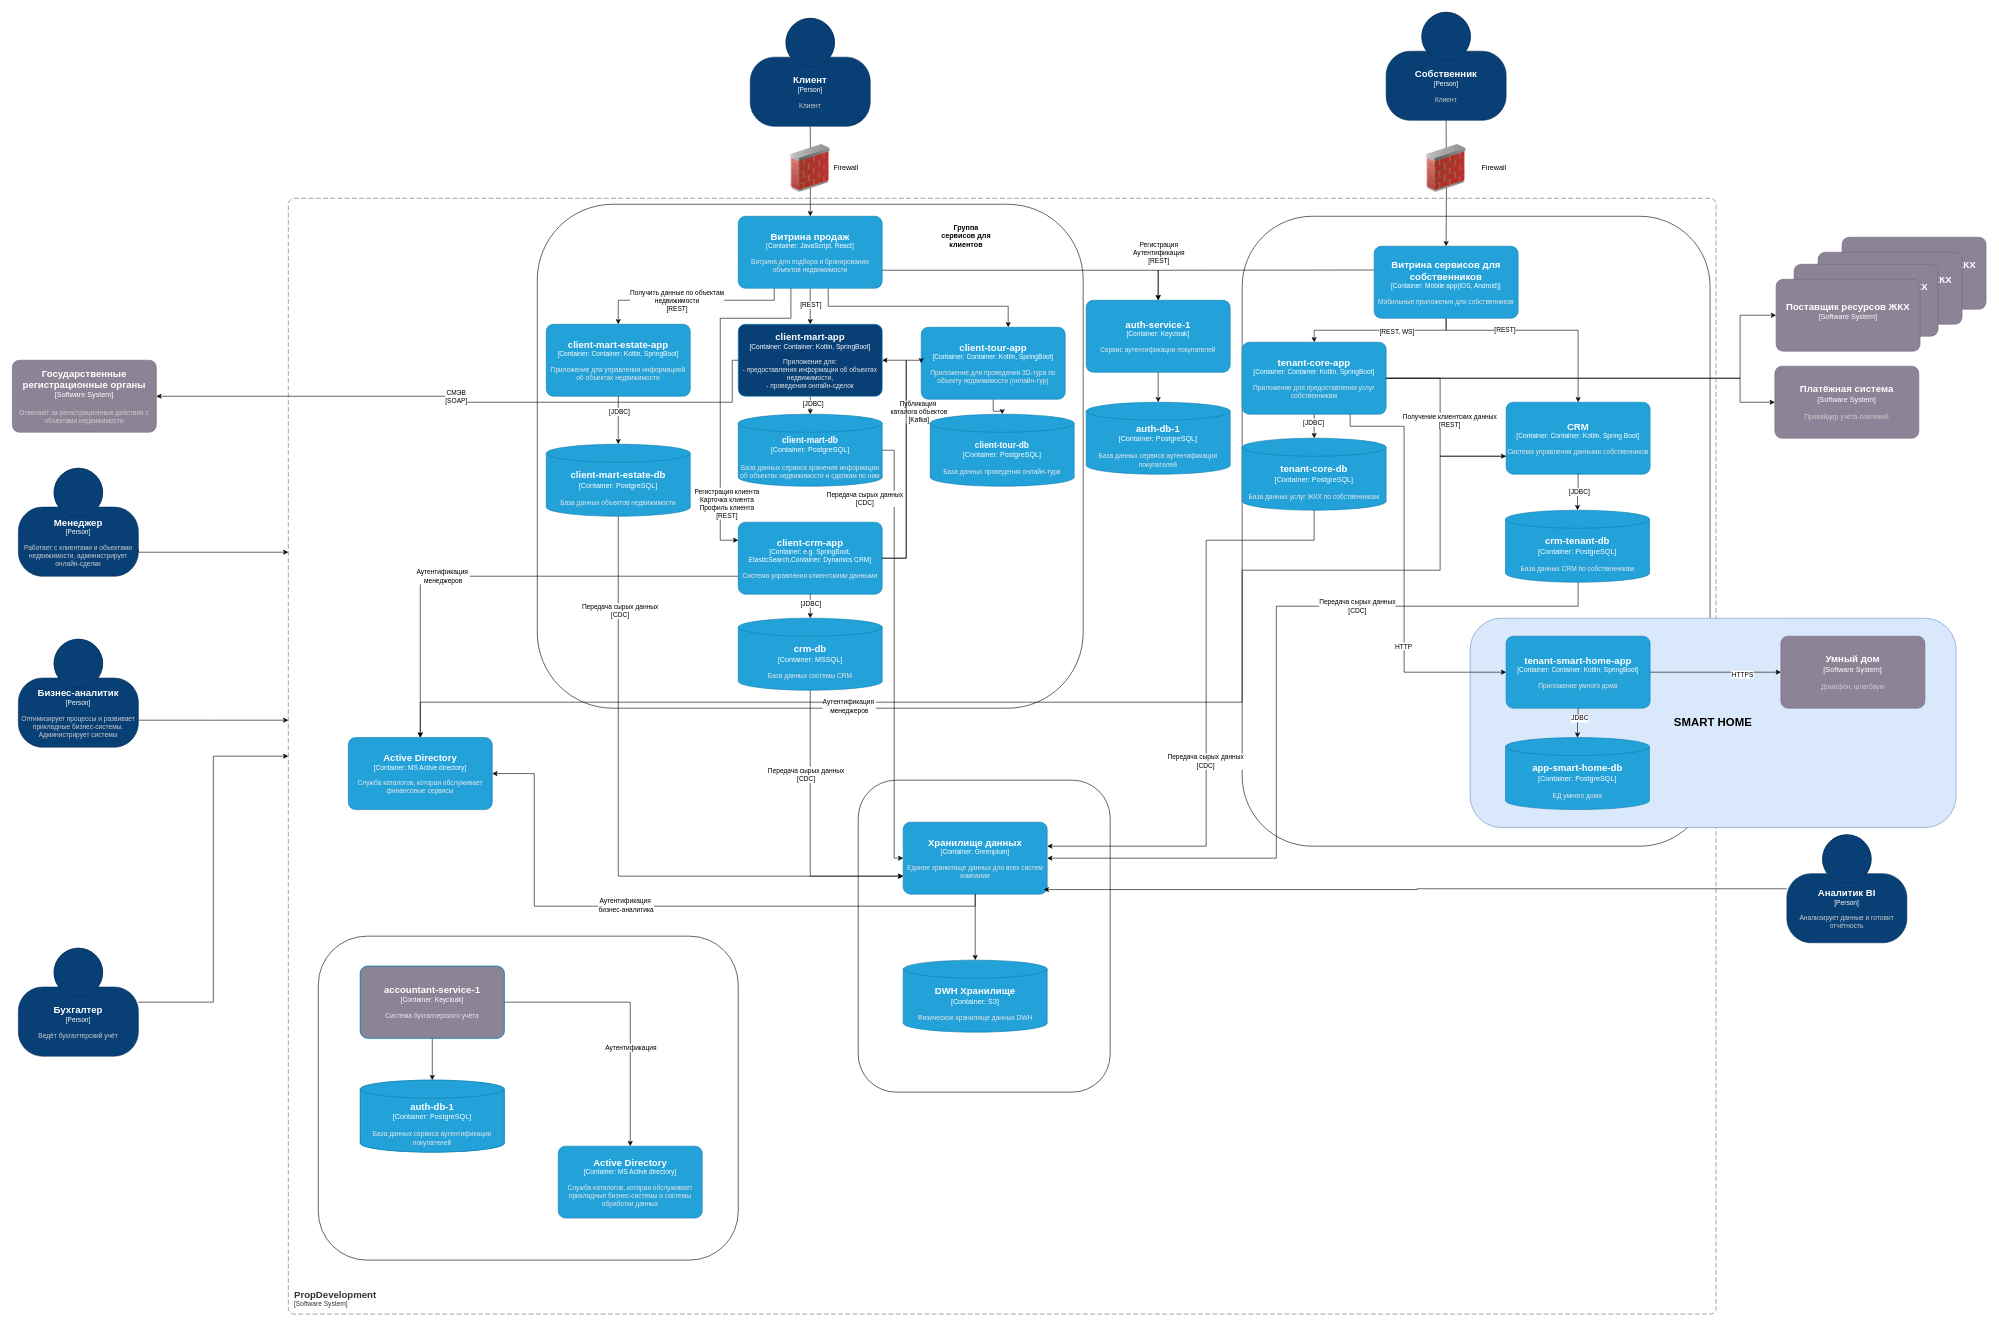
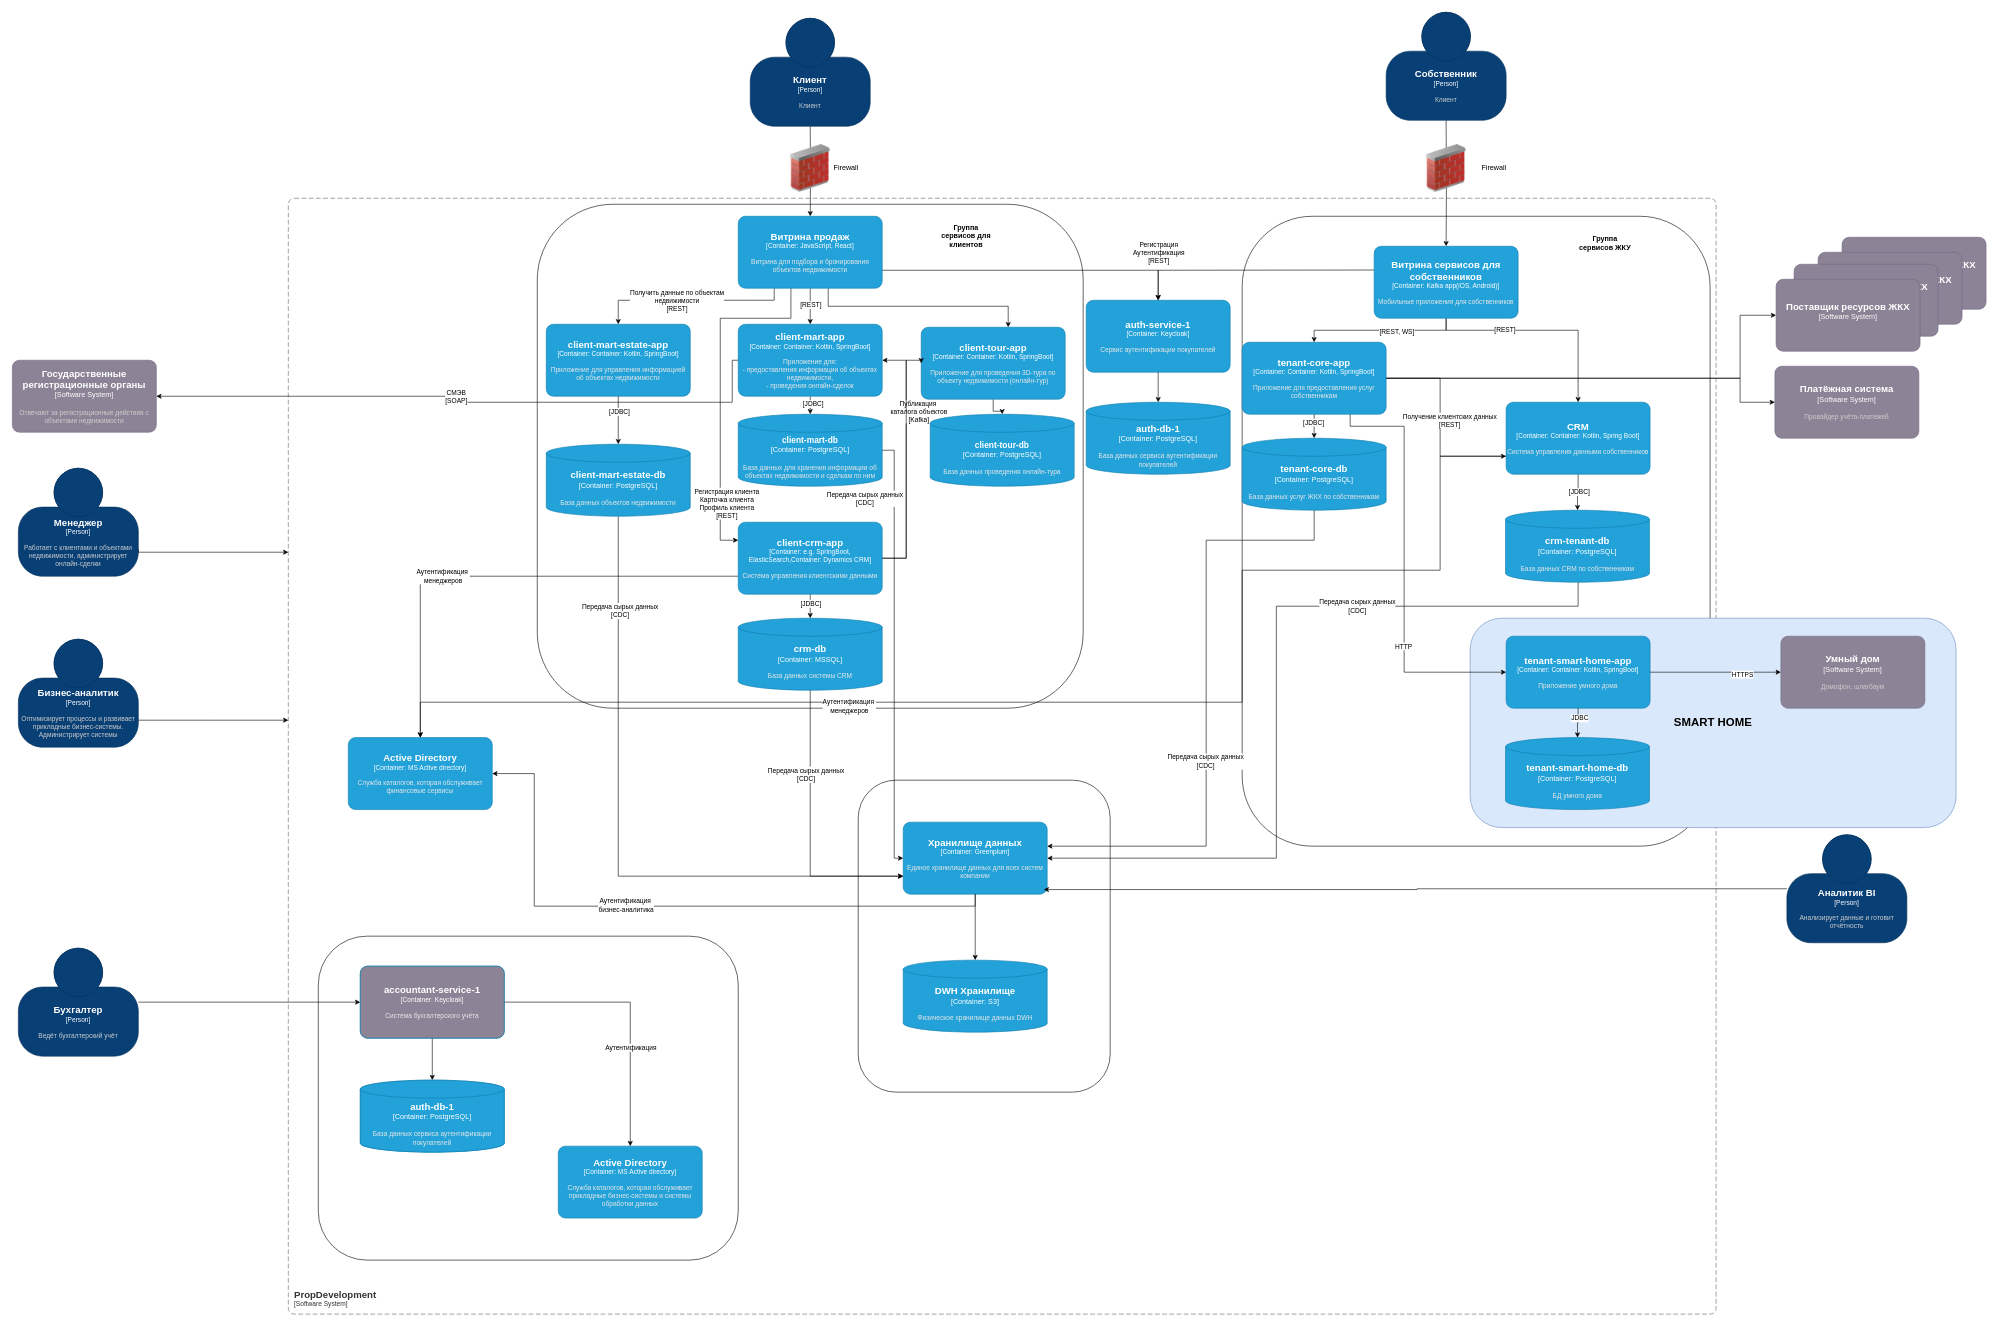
none -> (1605, 243)
(1446, 282) -> (1446, 282)
(810, 360) -> (810, 360)
(810, 458) -> (810, 458)
(213, 756) -> (354, 1002)
(1578, 782) -> (1578, 782)
